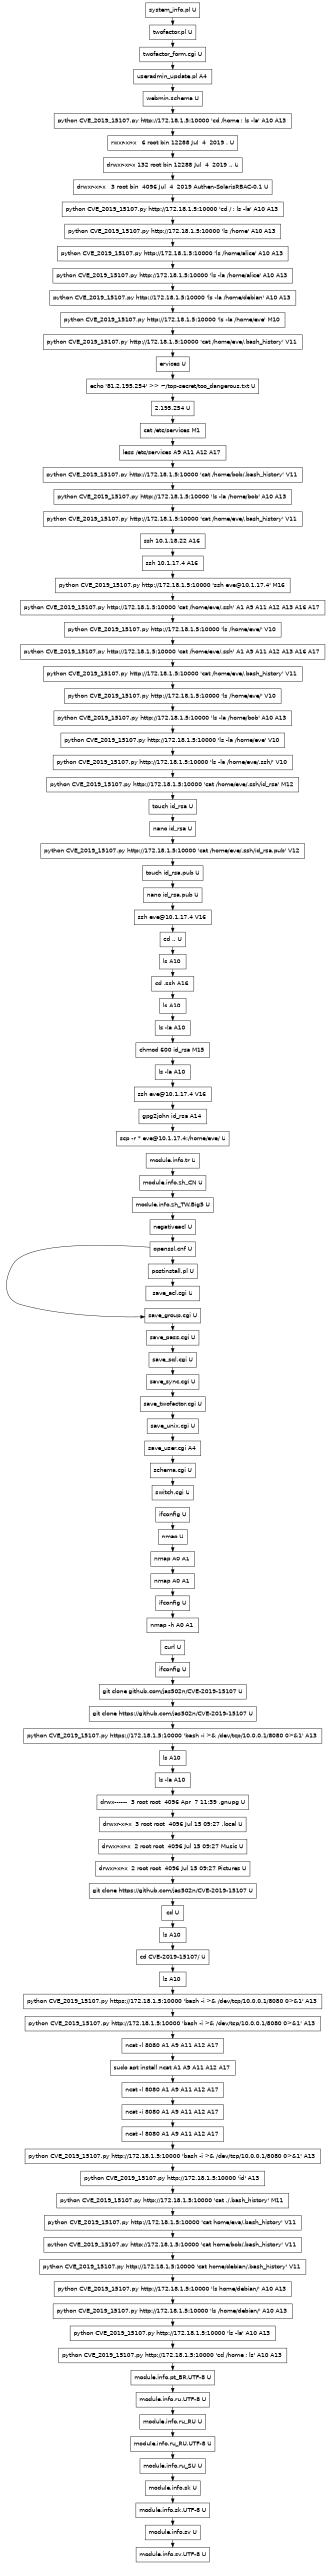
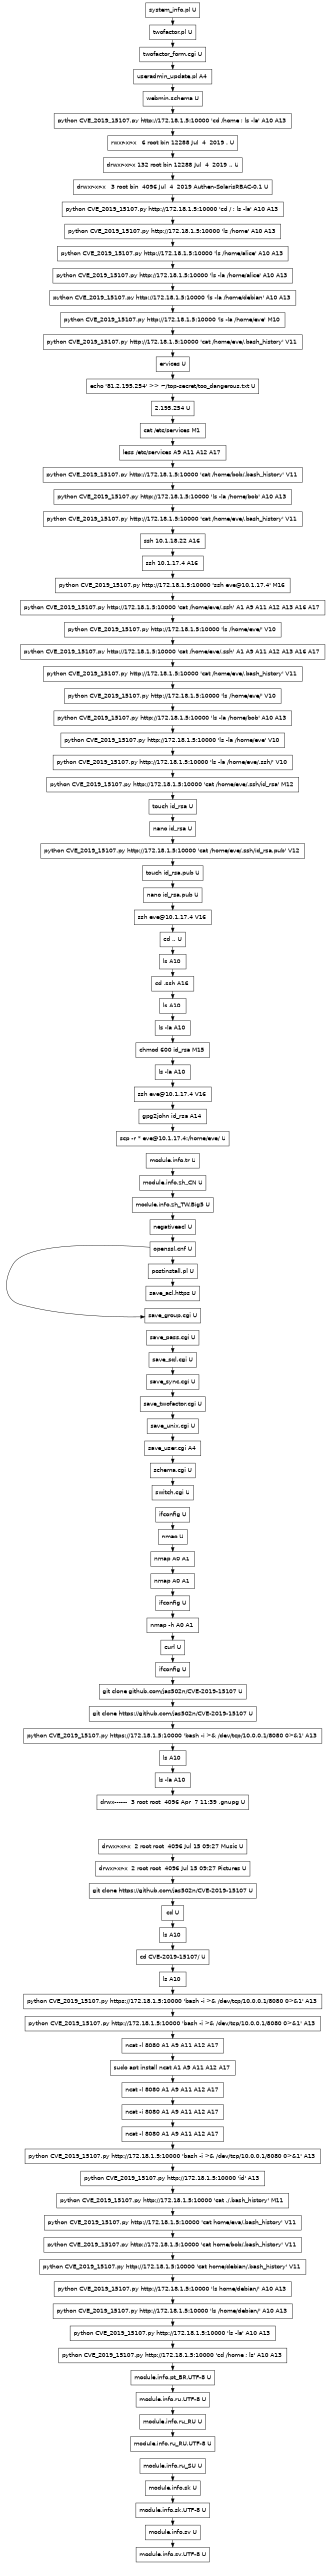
(173, 1293) -> (173, 1293)
(173, 1325) -> none
none -> (173, 1634)
(173, 1824) -> none
(173, 2453) -> none
